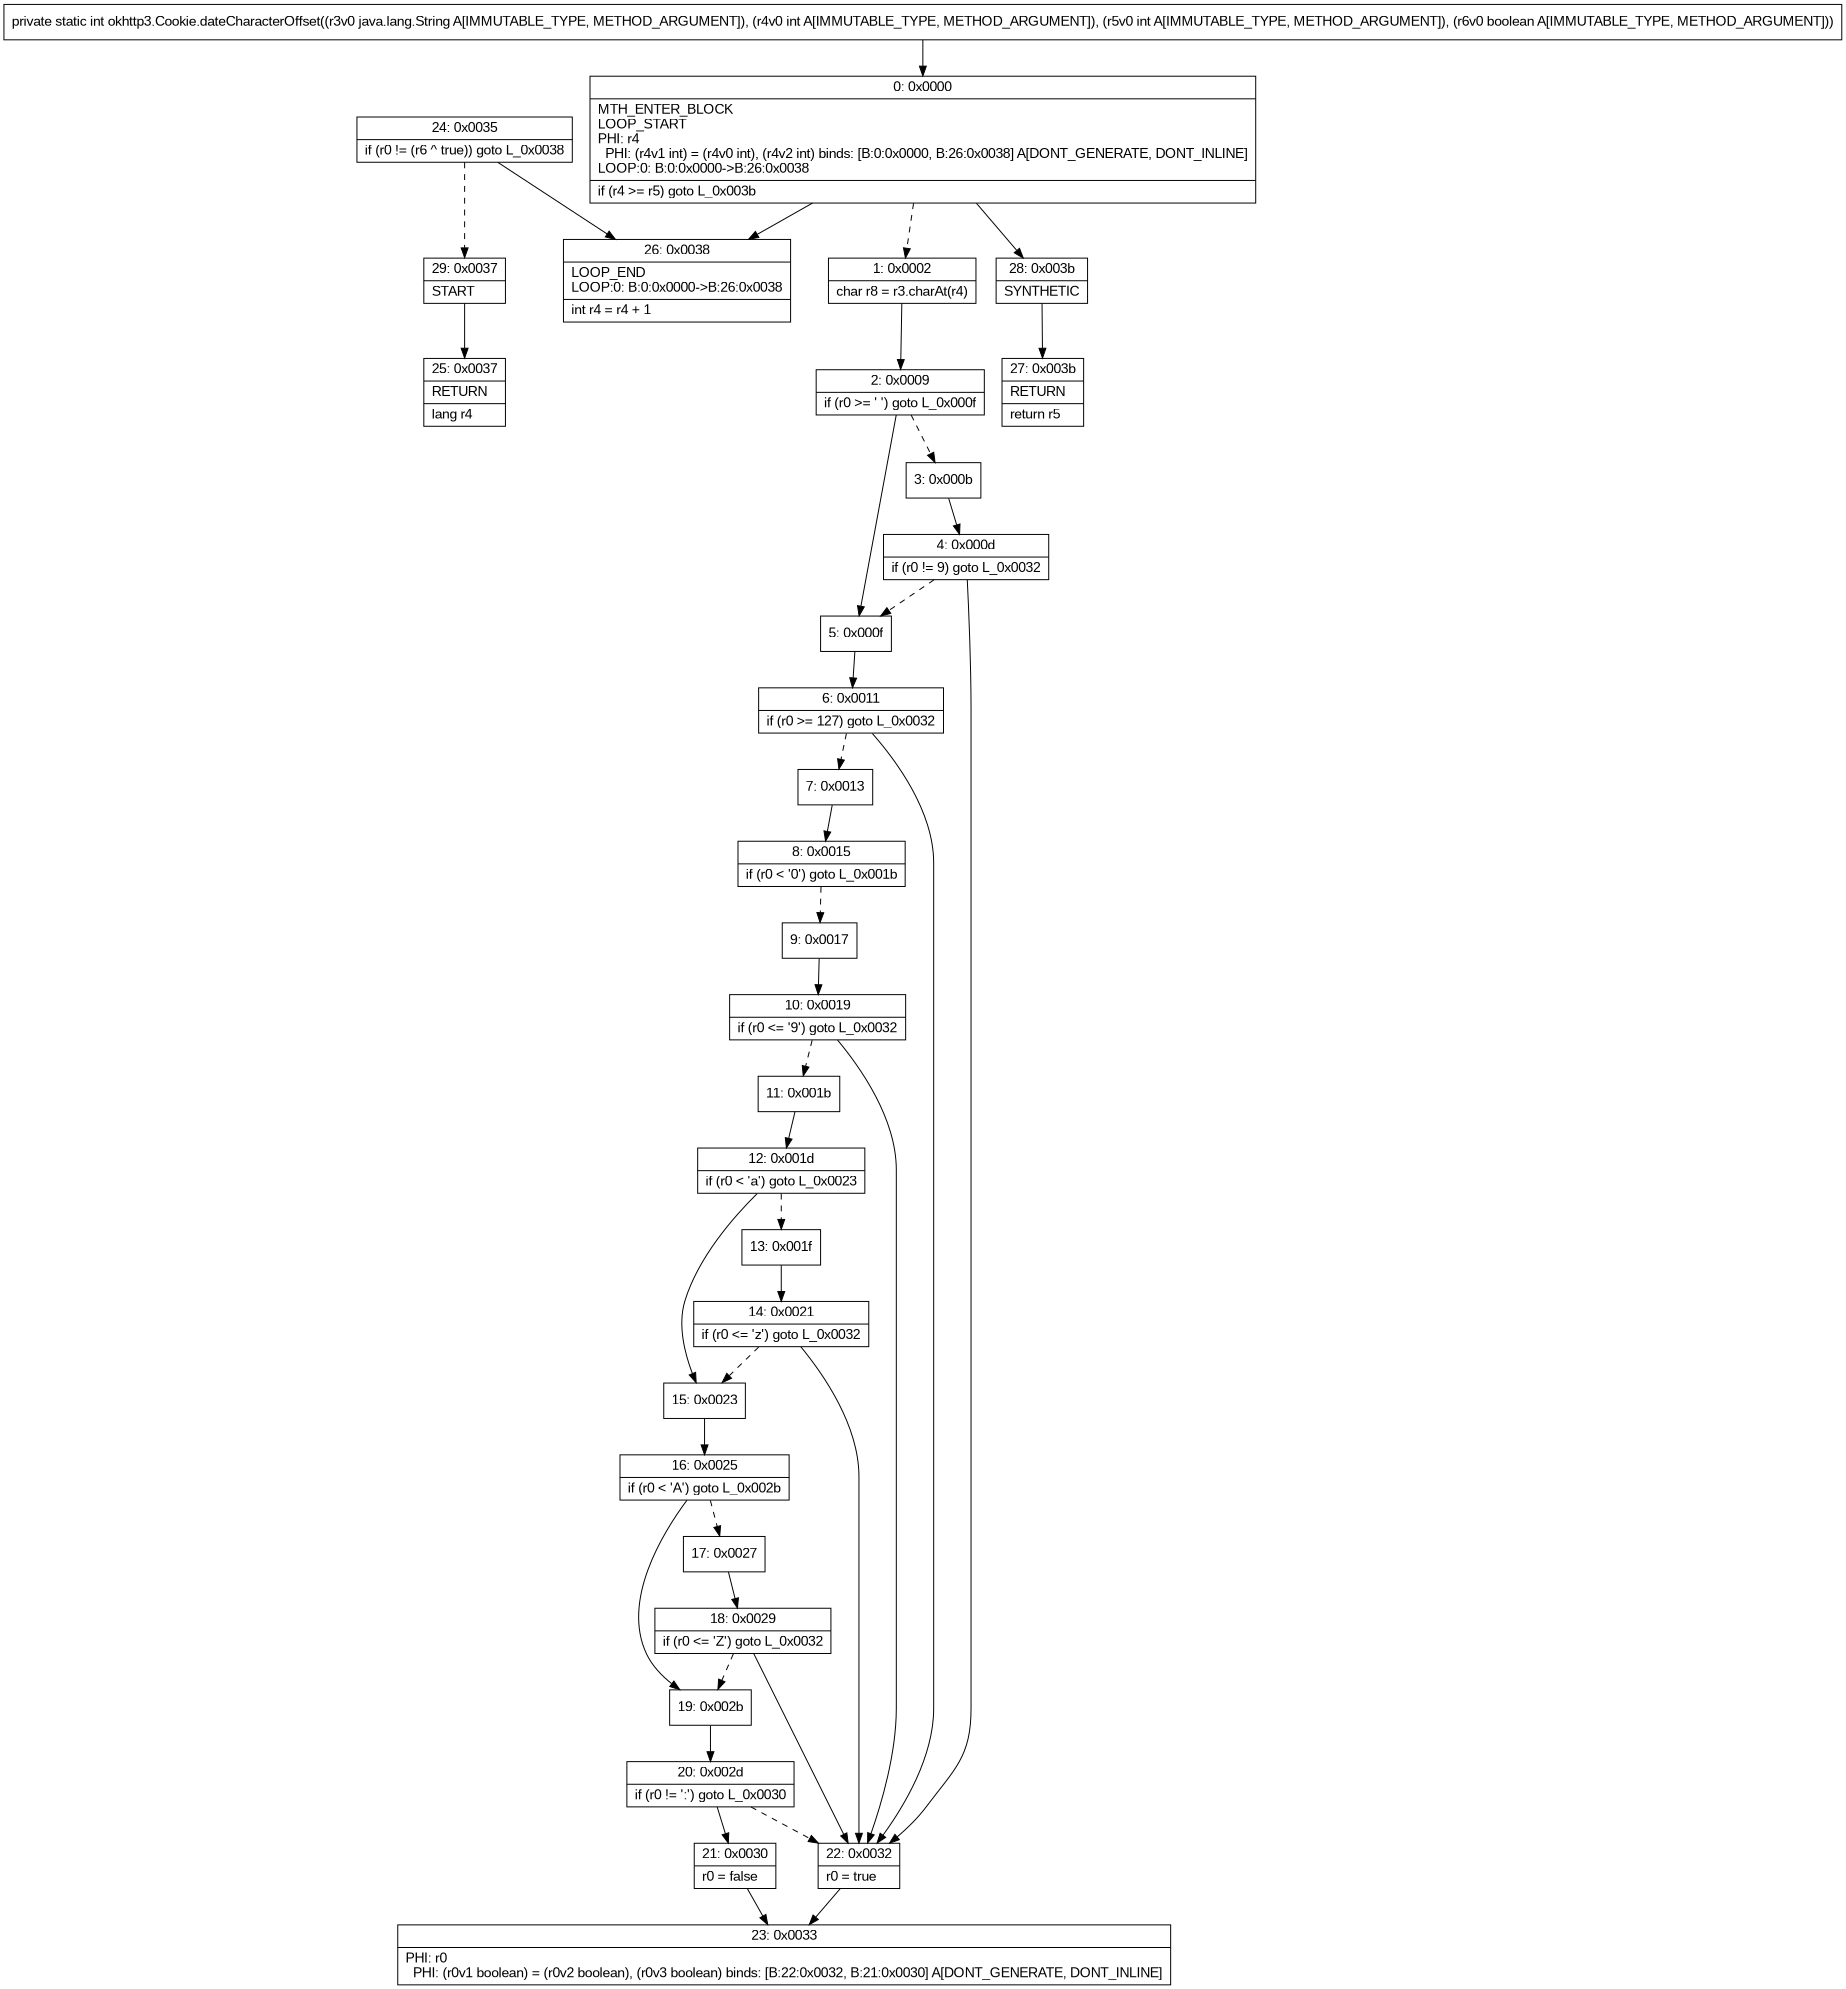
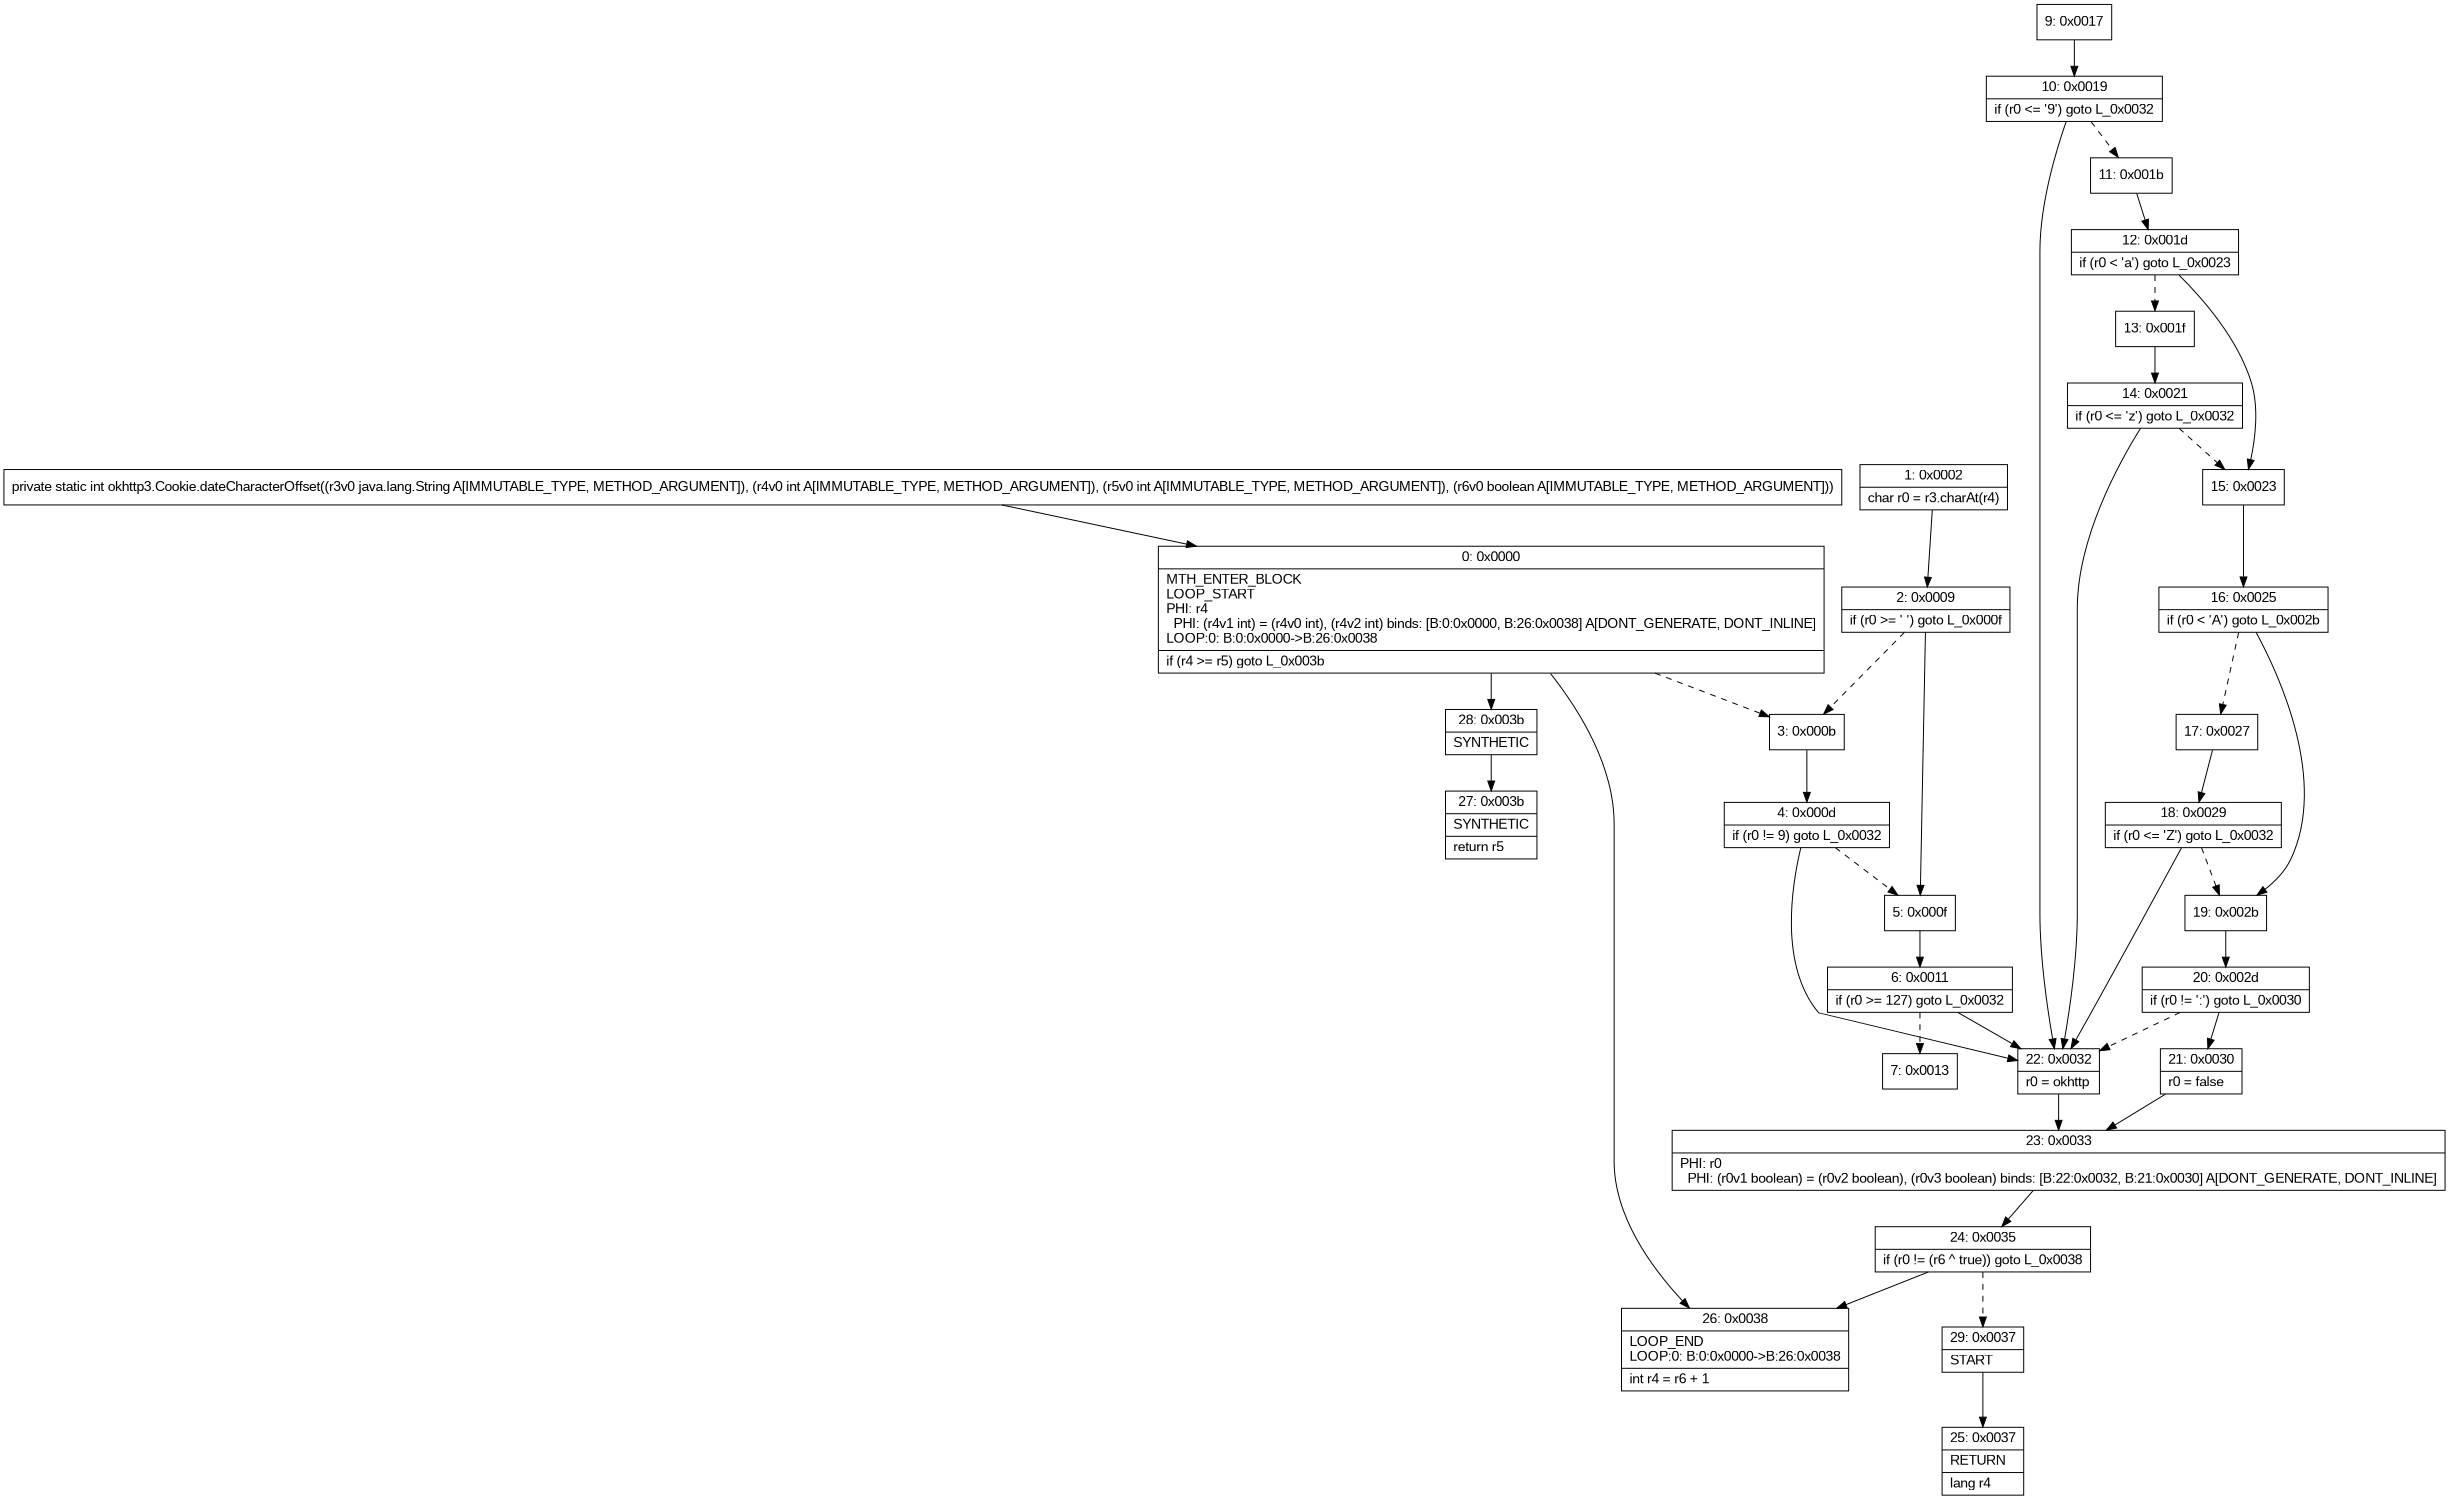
(910, 226) -> (1708, 693)
(902, 292) -> (1934, 498)
(612, 310) -> (1670, 1379)
(1038, 392) -> (1491, 825)
(822, 864) -> none
none -> (2021, 1205)
(852, 1877) -> (2058, 1082)
